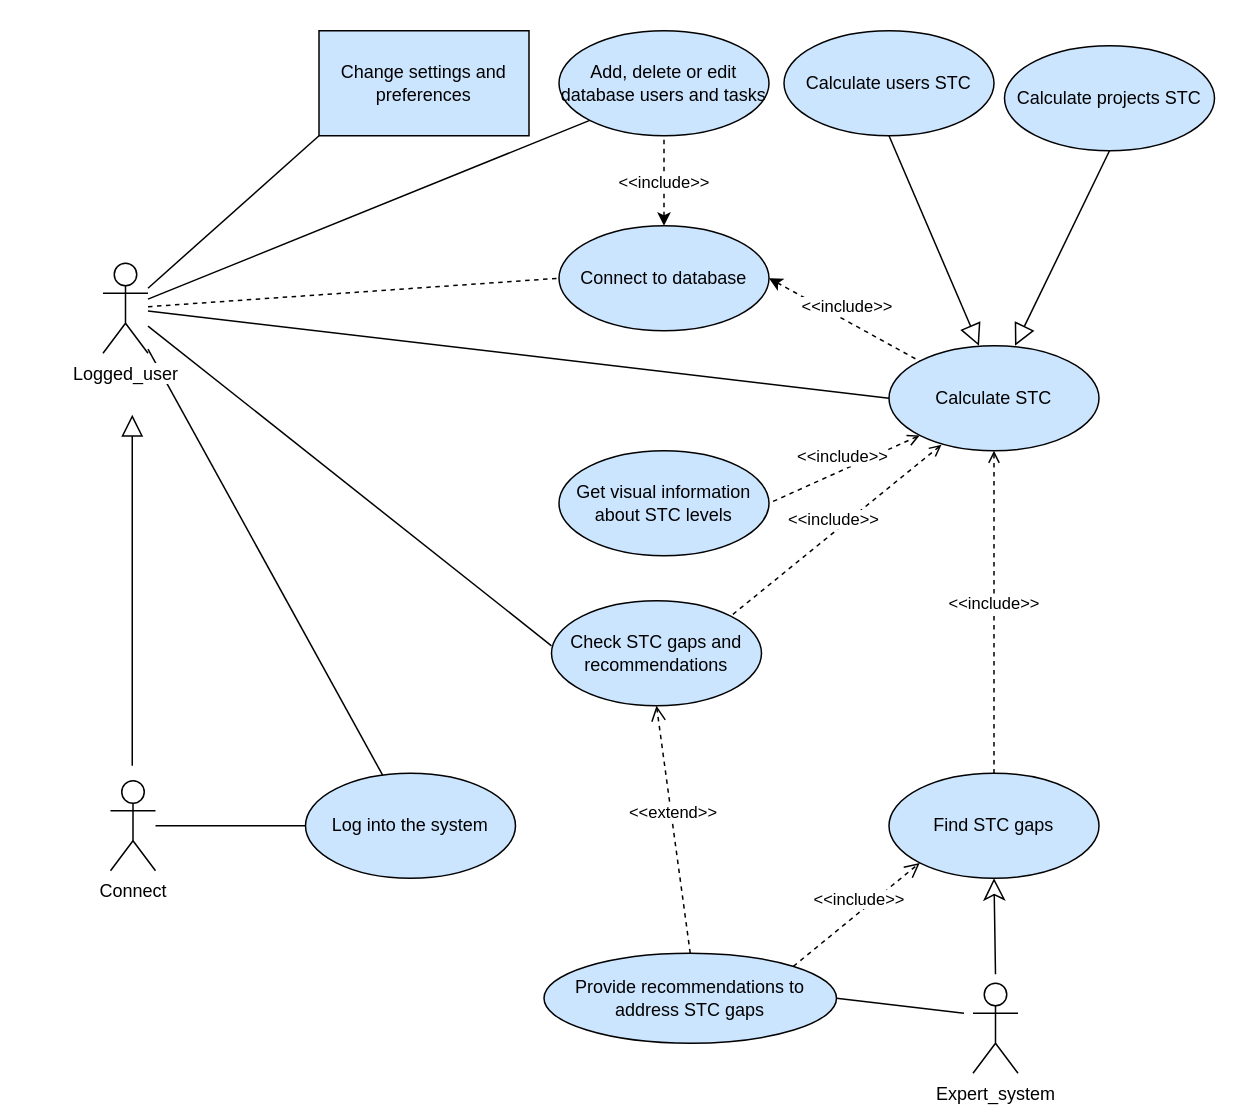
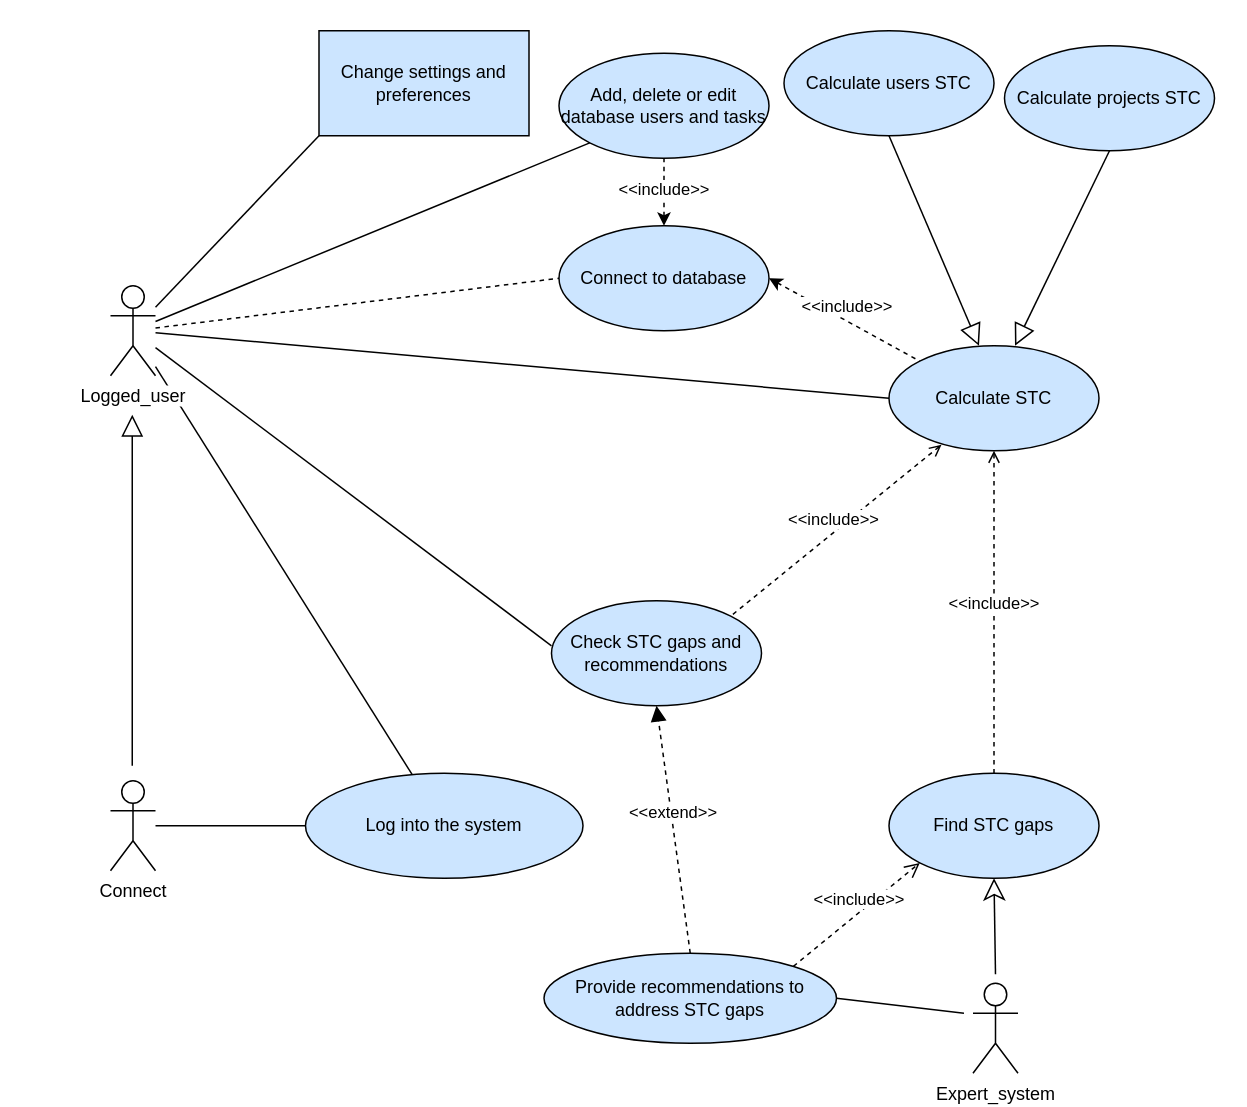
(664, 83) -> (664, 106)
(125, 308) -> (133, 331)
(843, 470) -> none
(664, 503) -> none
(658, 716) -> (658, 722)
(410, 826) -> (444, 826)
